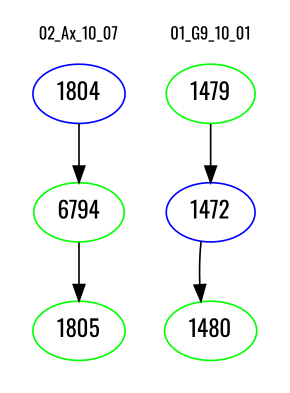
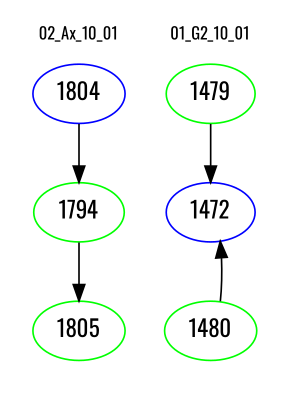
(79, 35) -> (79, 35)
(211, 35) -> (211, 35)
(79, 212) -> (79, 212)
(200, 263) -> (222, 280)
